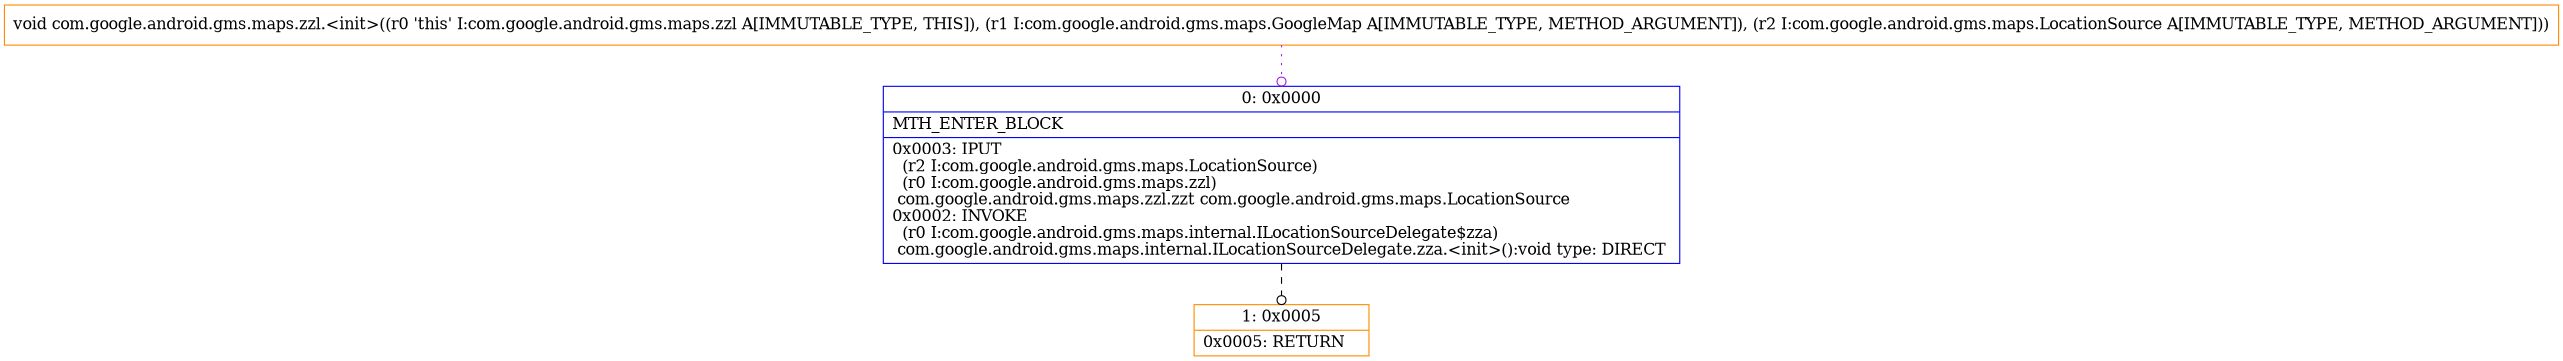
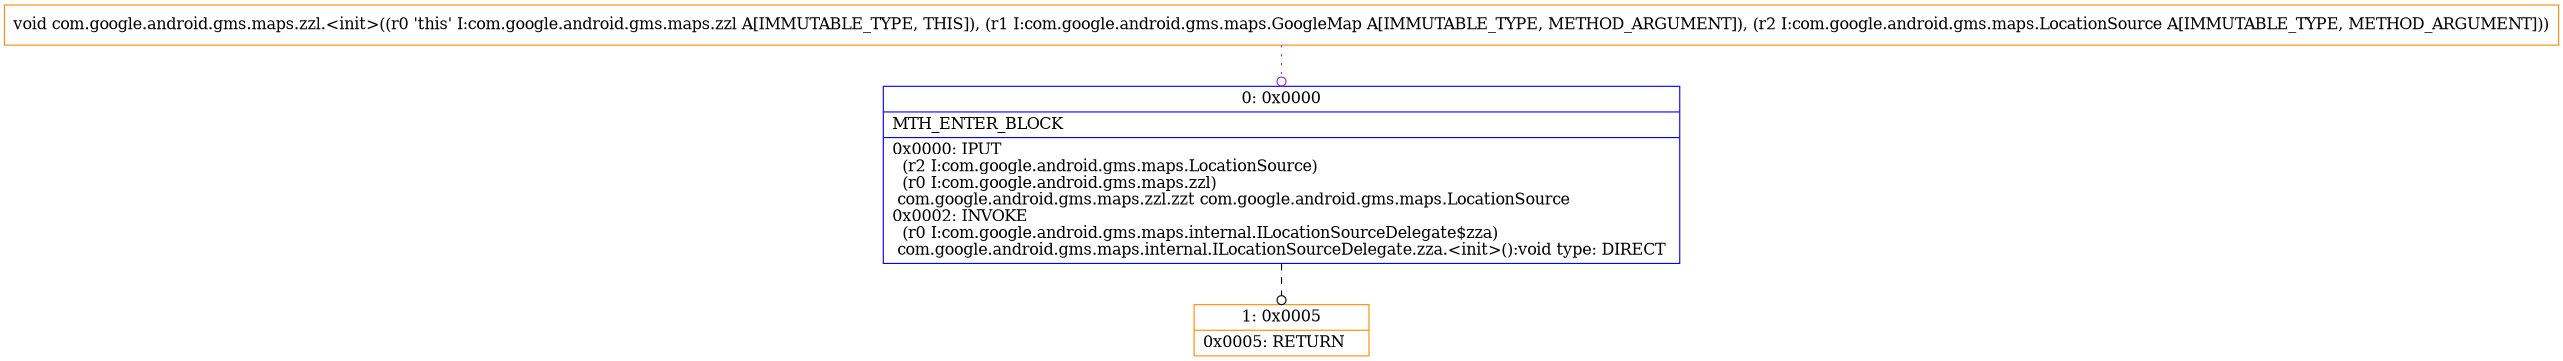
(952, 150) -> (952, 150)
